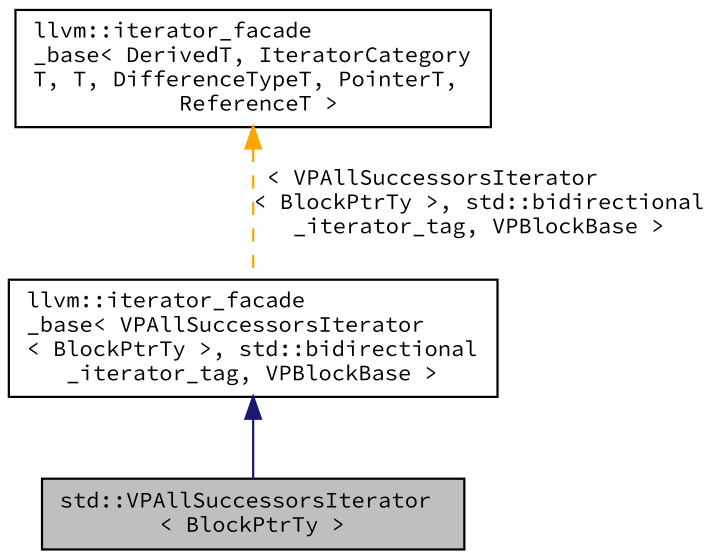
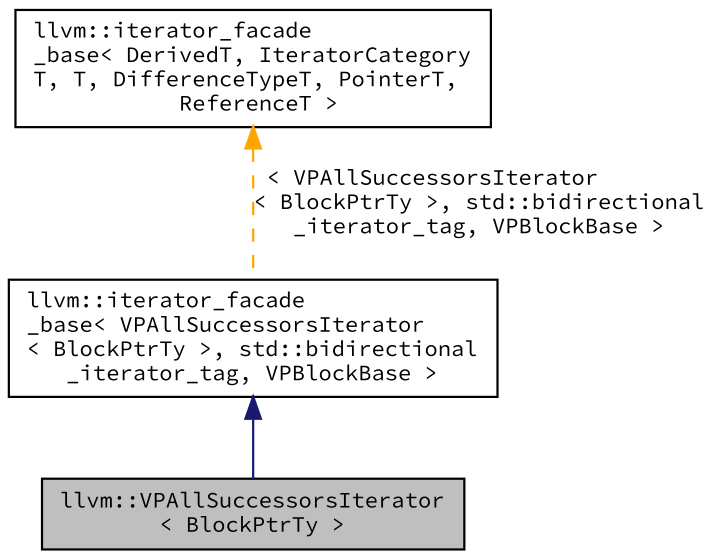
(253, 514) -> (253, 514)
